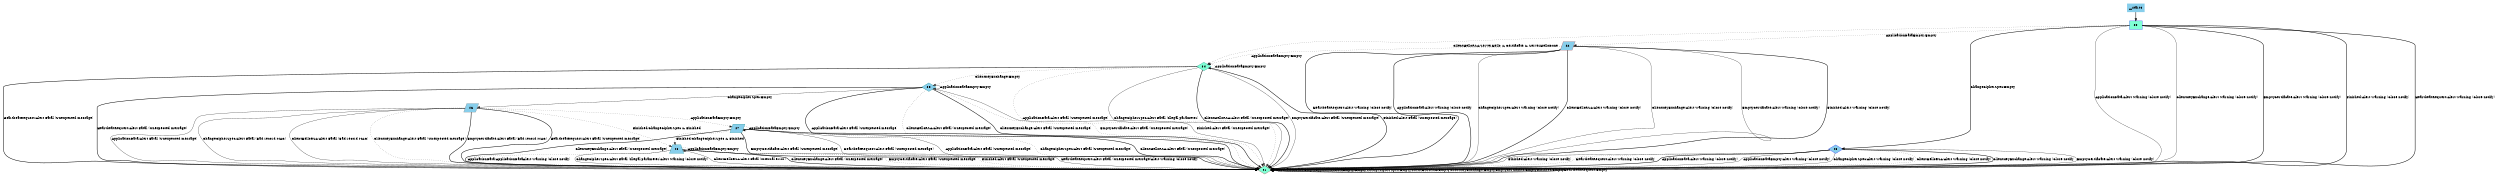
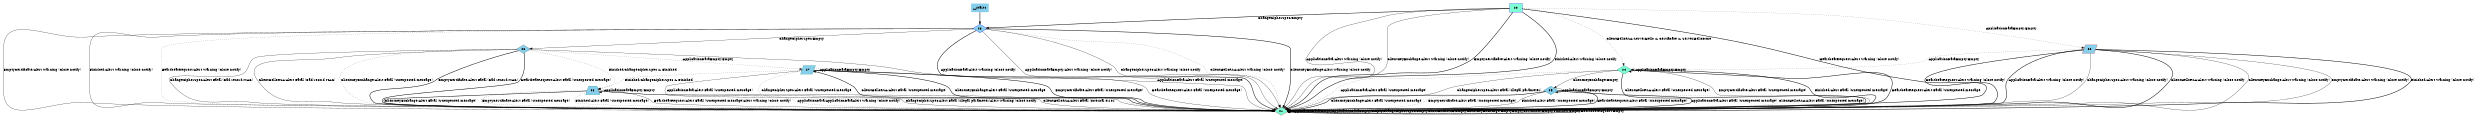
(2136, 15) -> (980, 17)
(1066, 69) -> (1586, 75)
(701, 97) -> (753, 39)
(471, 108) -> (523, 49)
